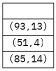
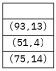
(28, 59) -> (28, 59)
